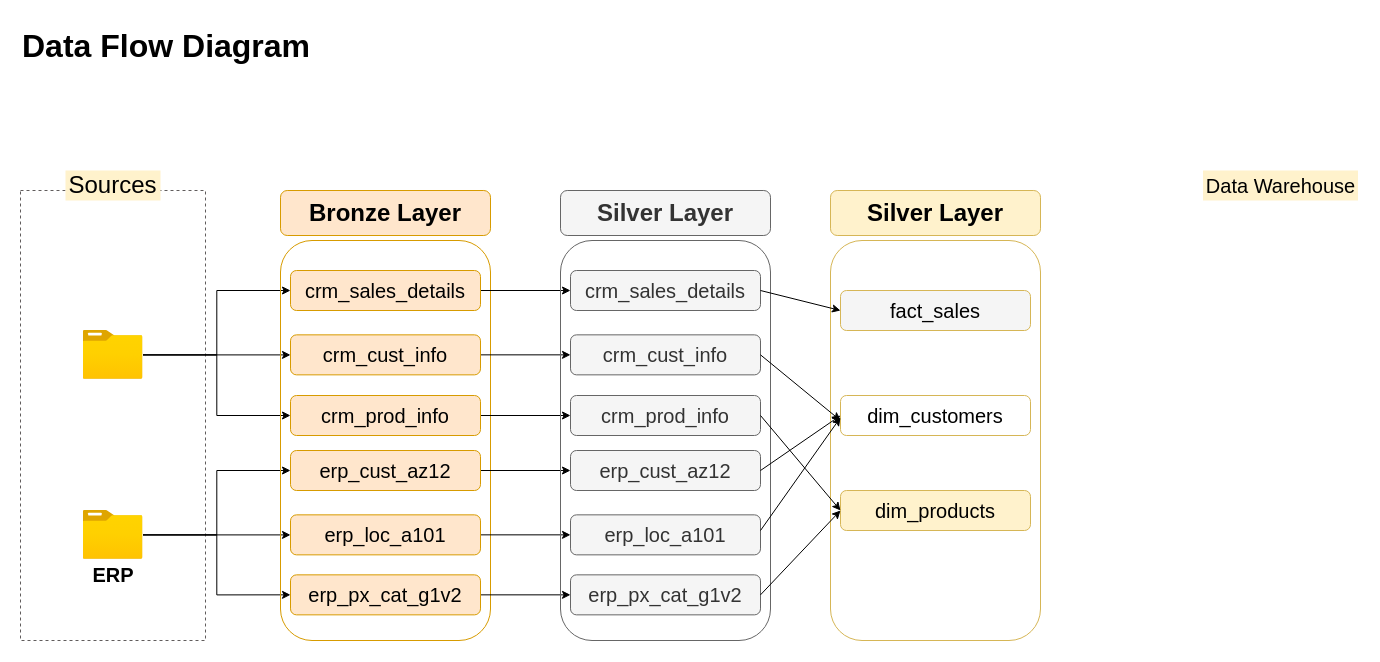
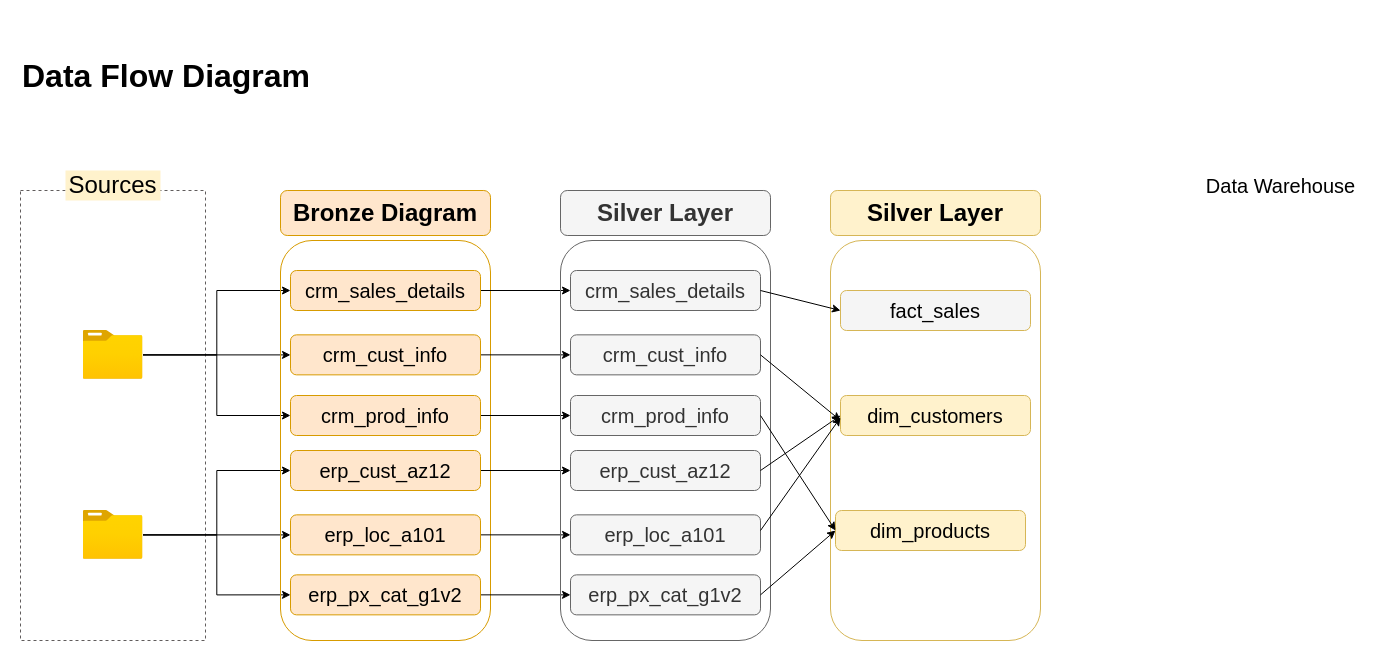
(176, 46) -> (176, 76)
(1281, 186) -> (1281, 186)
(386, 214) -> (386, 214)
(936, 416) -> (936, 416)
(936, 511) -> (931, 531)
(113, 574) -> none
